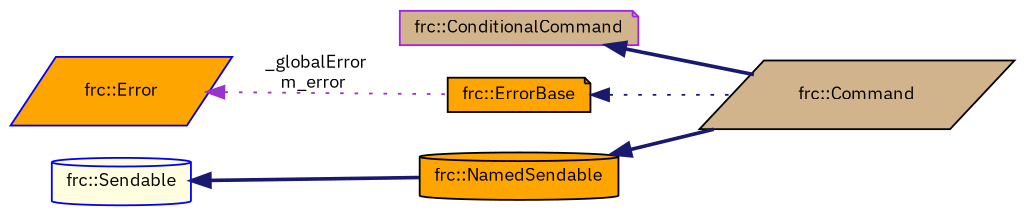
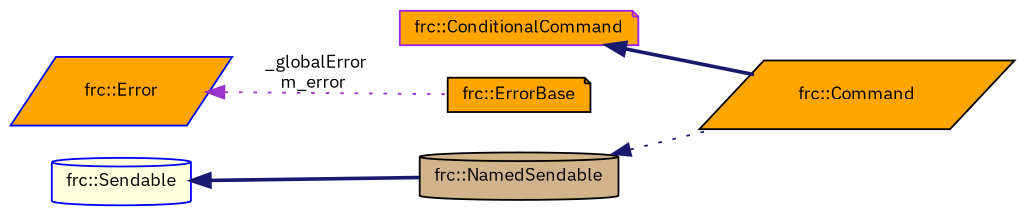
(519, 28) -> (519, 28)
(673, 95) -> none
(857, 95) -> (857, 95)
(672, 139) -> (672, 139)
(519, 176) -> (519, 176)
